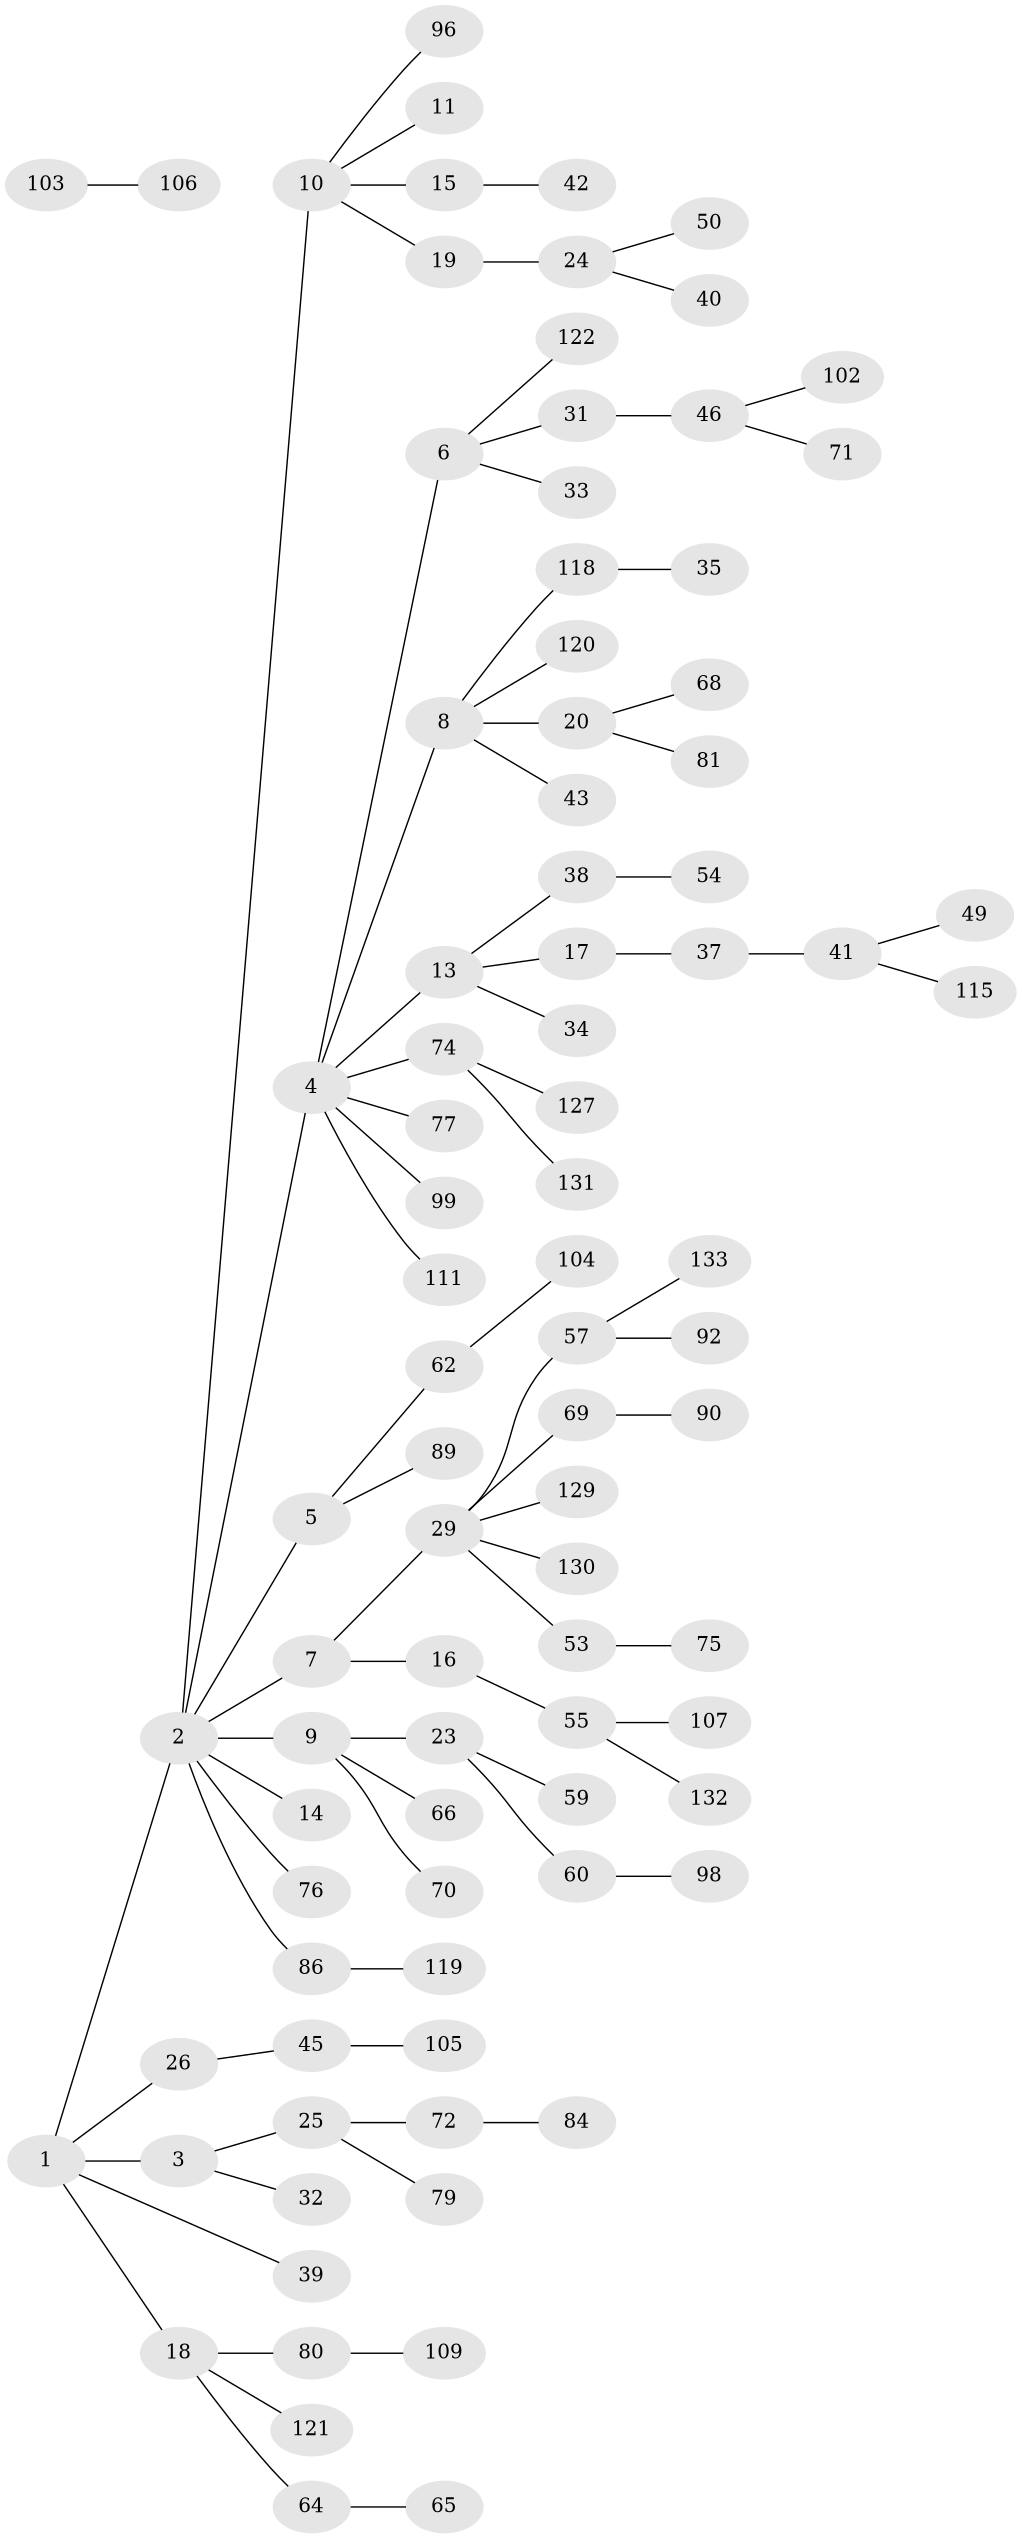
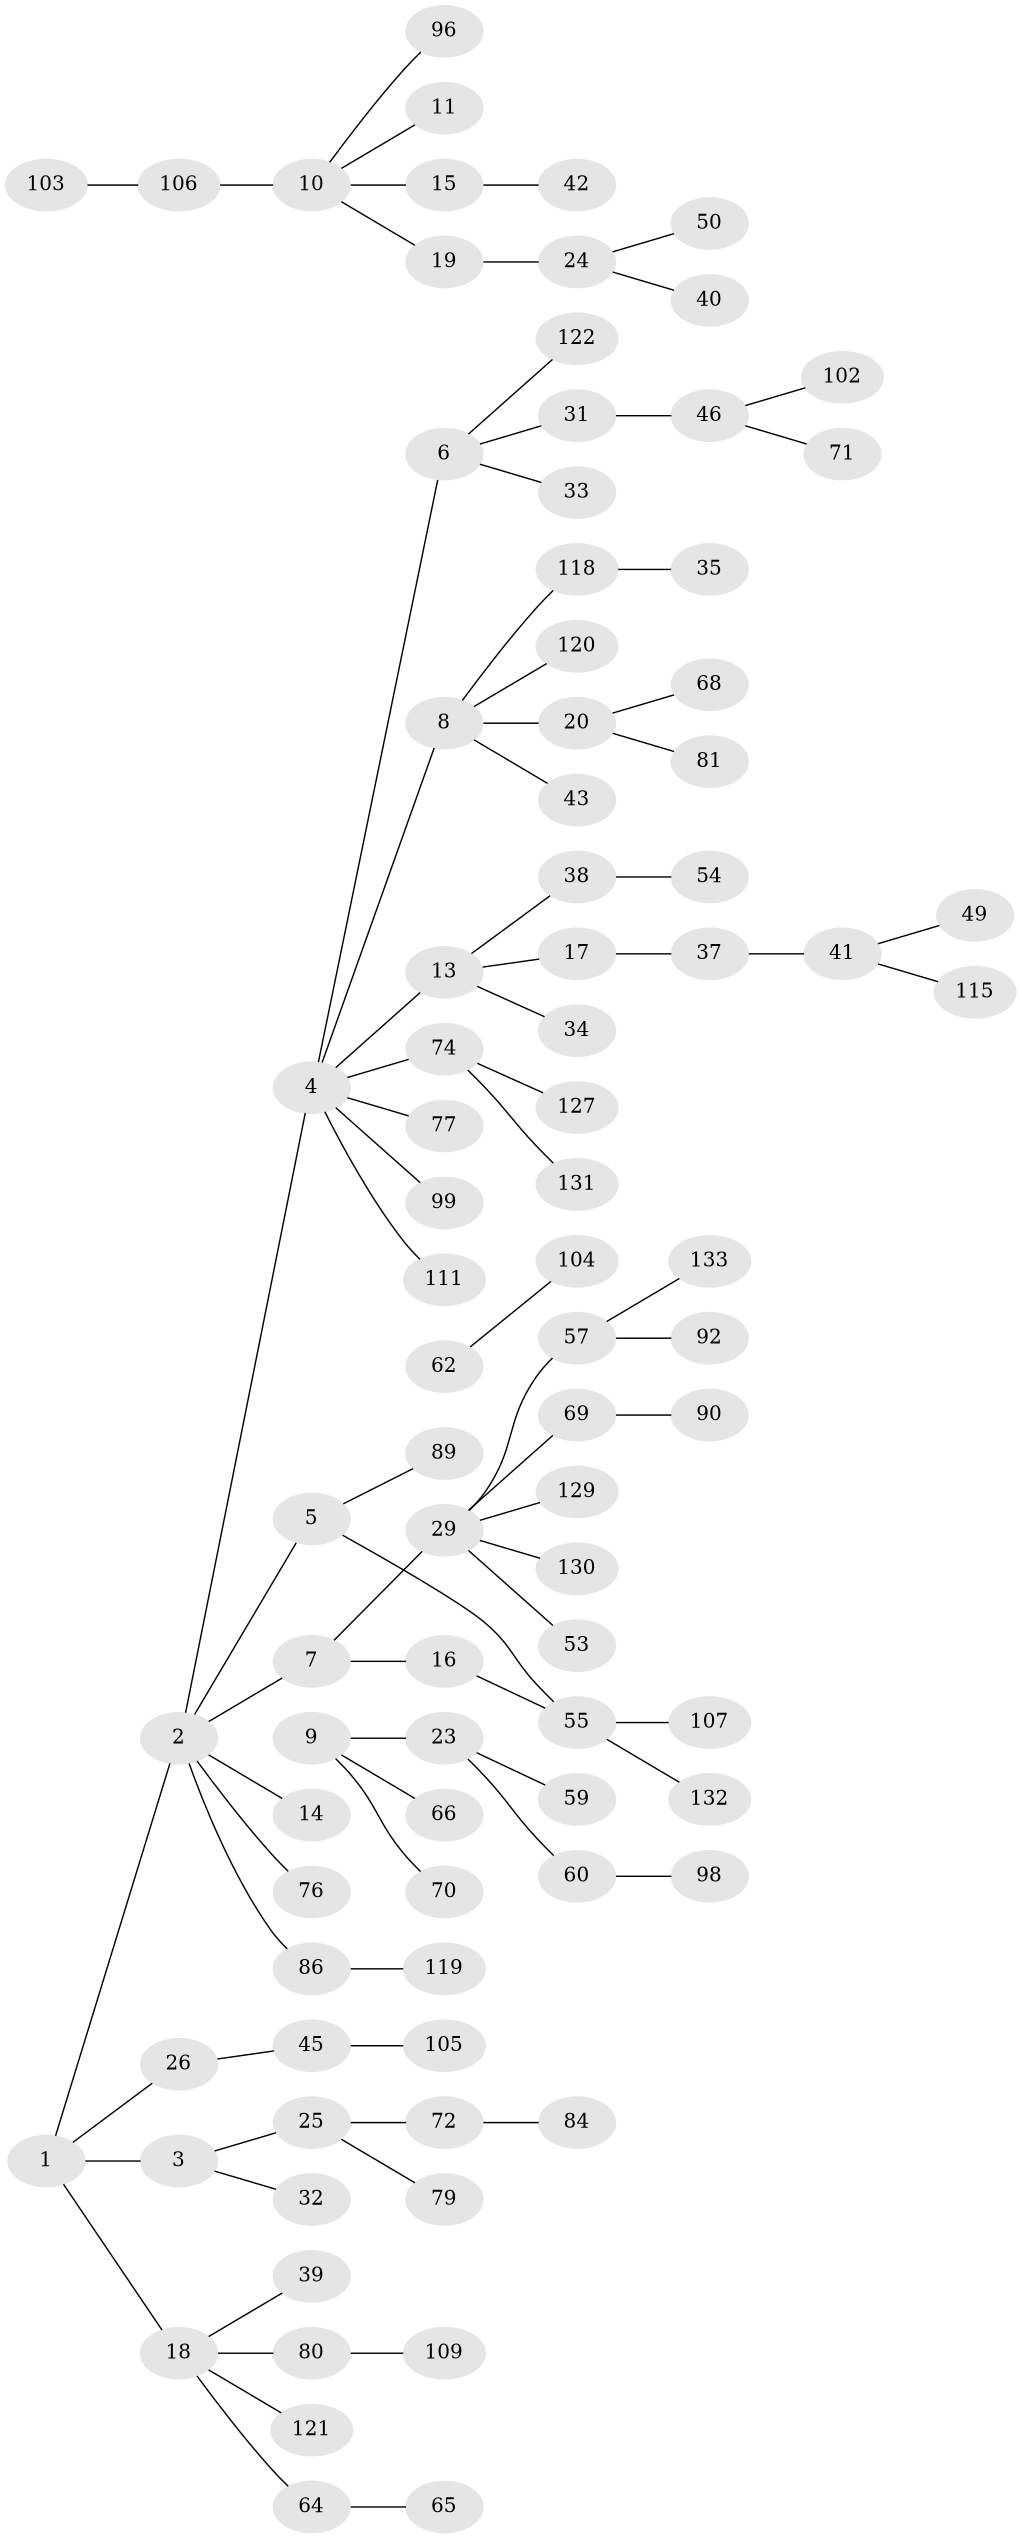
(245, 962) -> (247, 185)
(378, 1443) -> (460, 1605)
(710, 1646) -> none
(246, 1738) -> none
(179, 2219) -> (245, 2315)
